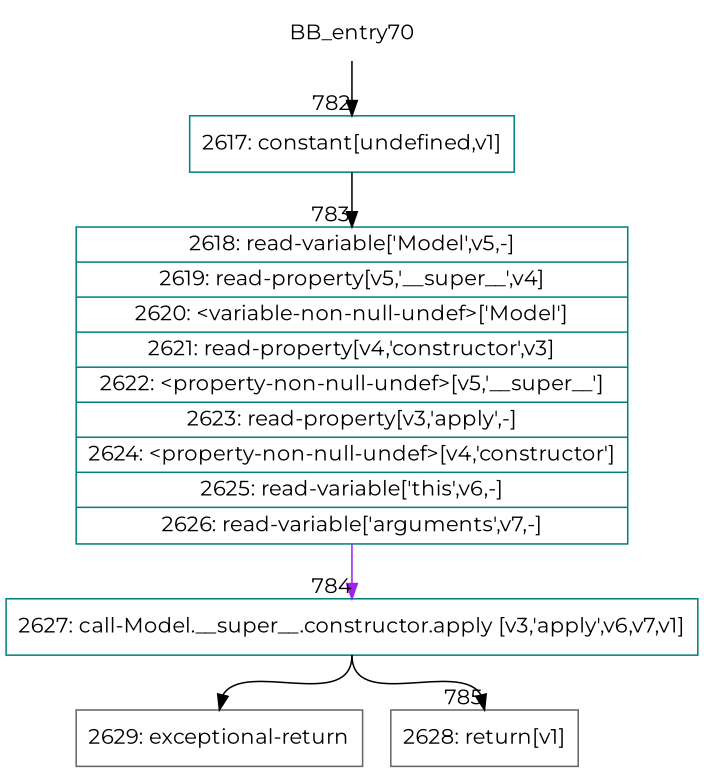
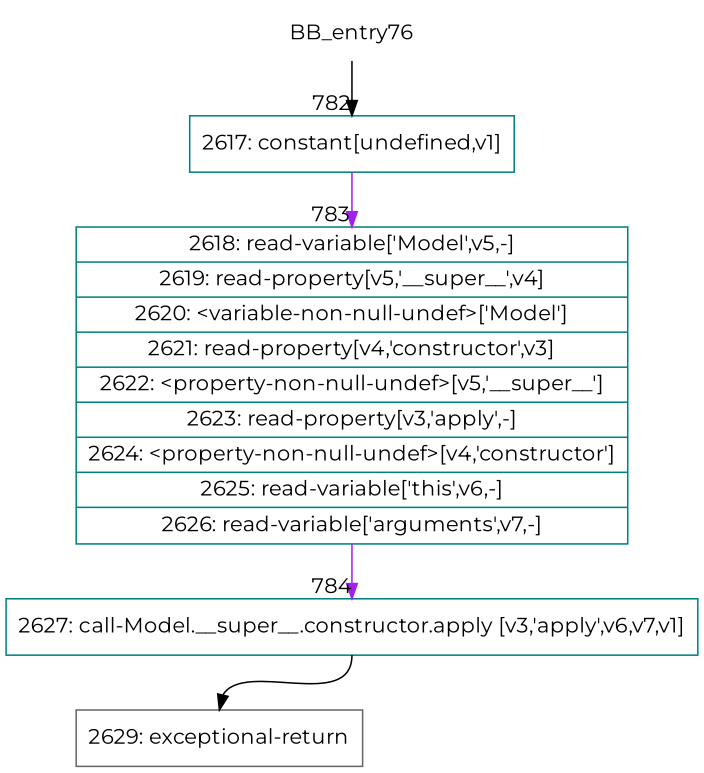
(352, 34) -> (352, 34)
(352, 192) -> (352, 192)
(485, 738) -> none
